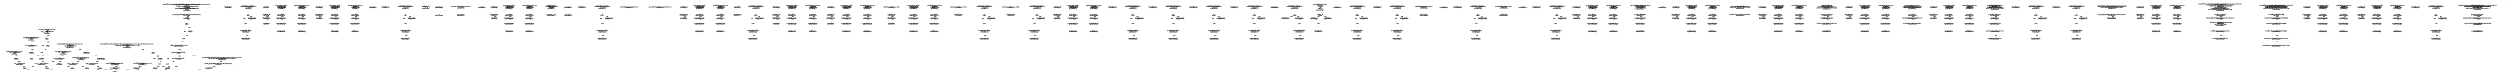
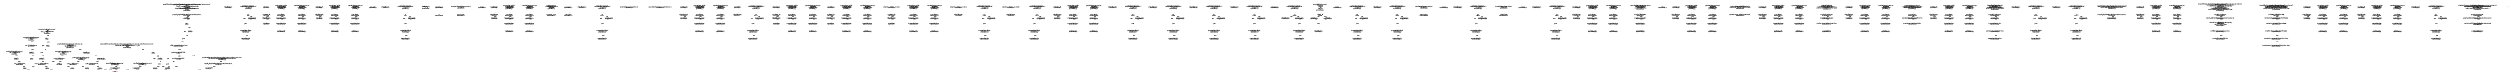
(37, 56) -> (32, 56)
